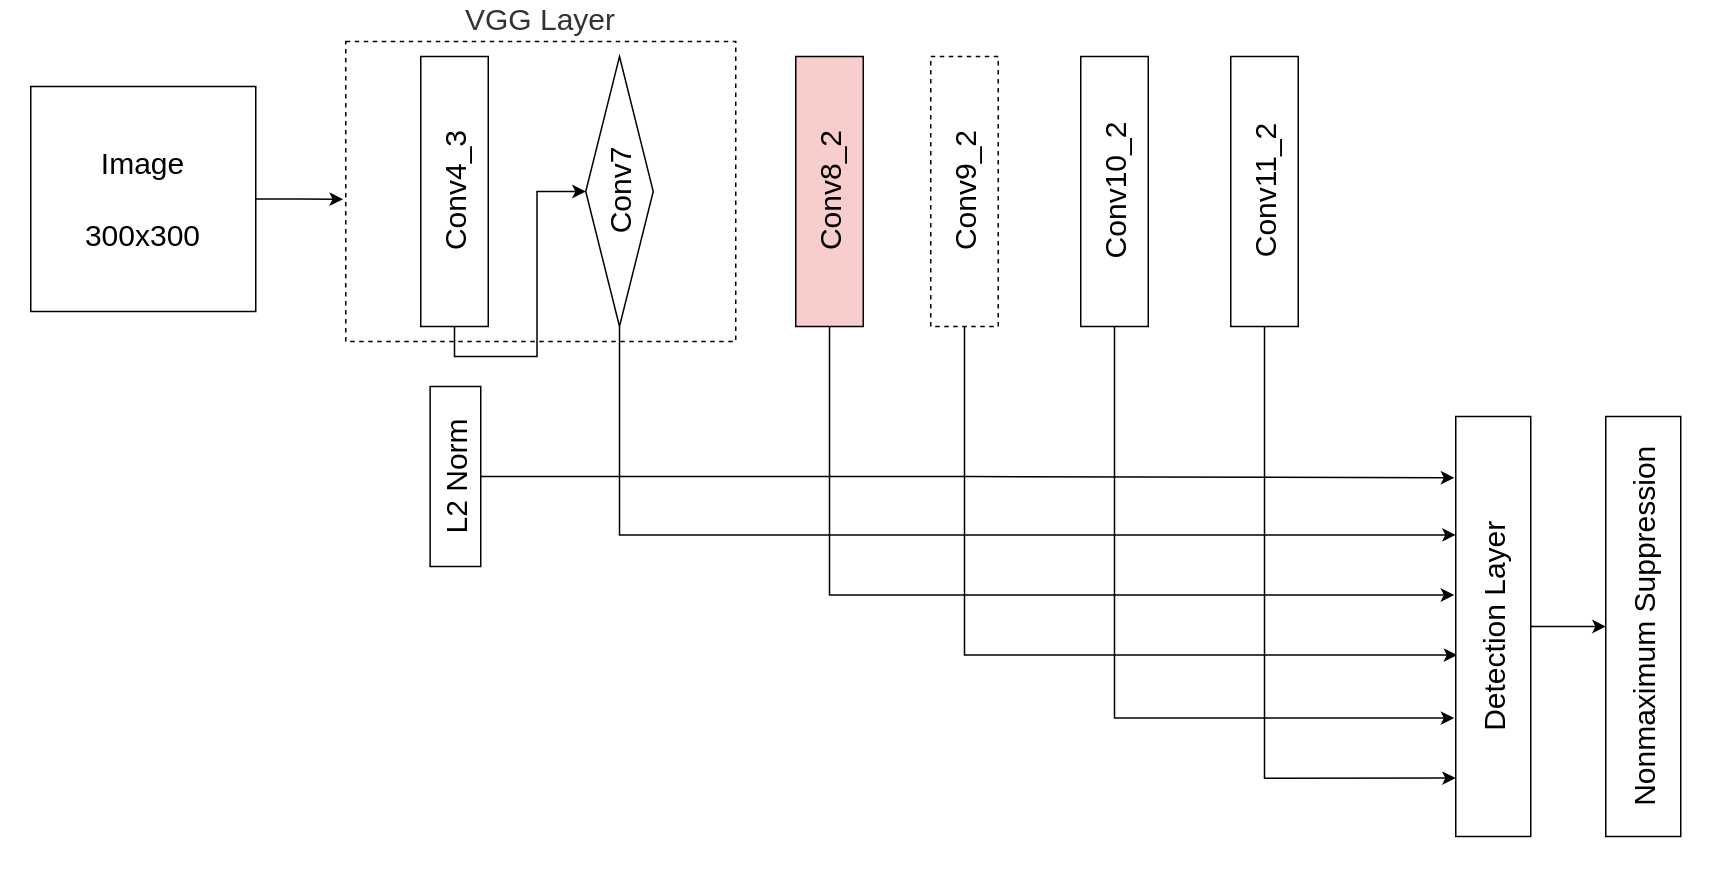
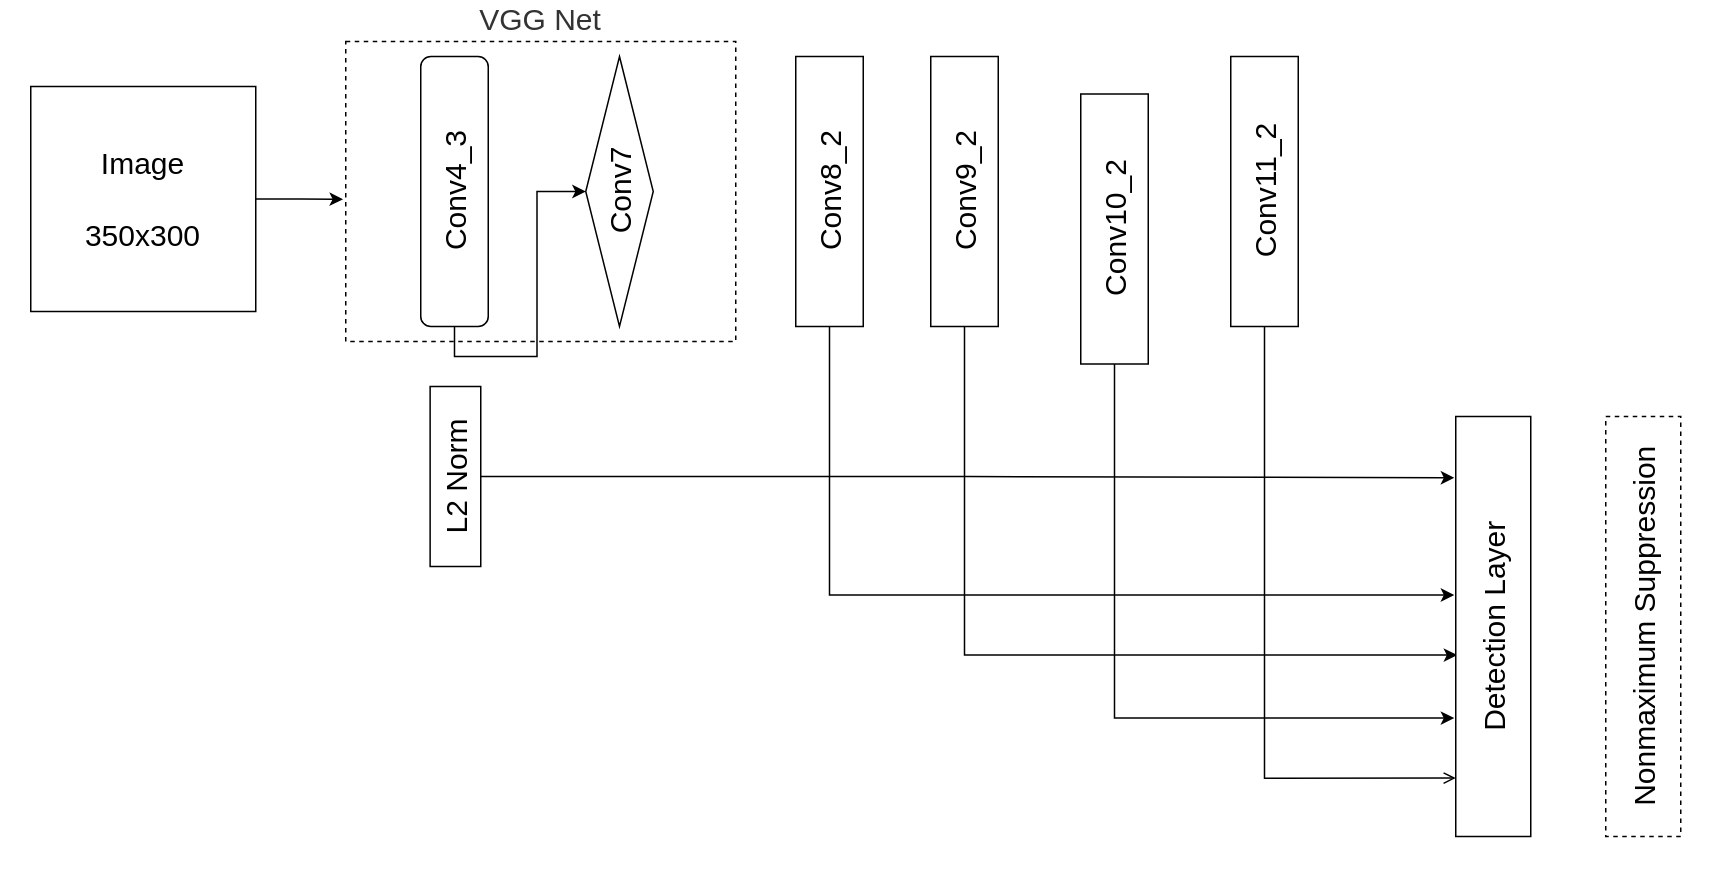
(541, 19) -> (541, 19)
(455, 191) -> (455, 191)
(830, 191) -> (830, 191)
(965, 191) -> (965, 191)
(1115, 191) -> (1115, 229)
(143, 199) -> (143, 199)
(929, 535) -> none
(1563, 626) -> none
(1643, 626) -> (1643, 626)
(1444, 778) -> (1446, 778)
